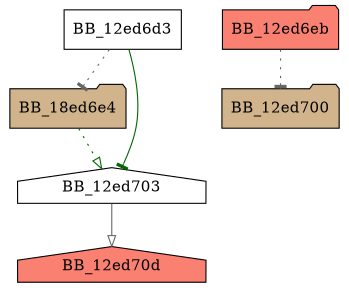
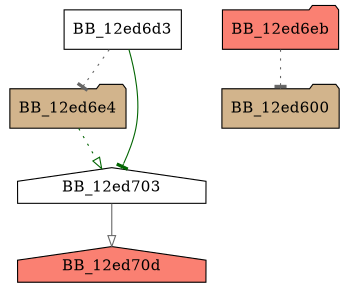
(68, 108) -> (68, 108)
(281, 108) -> (281, 108)
